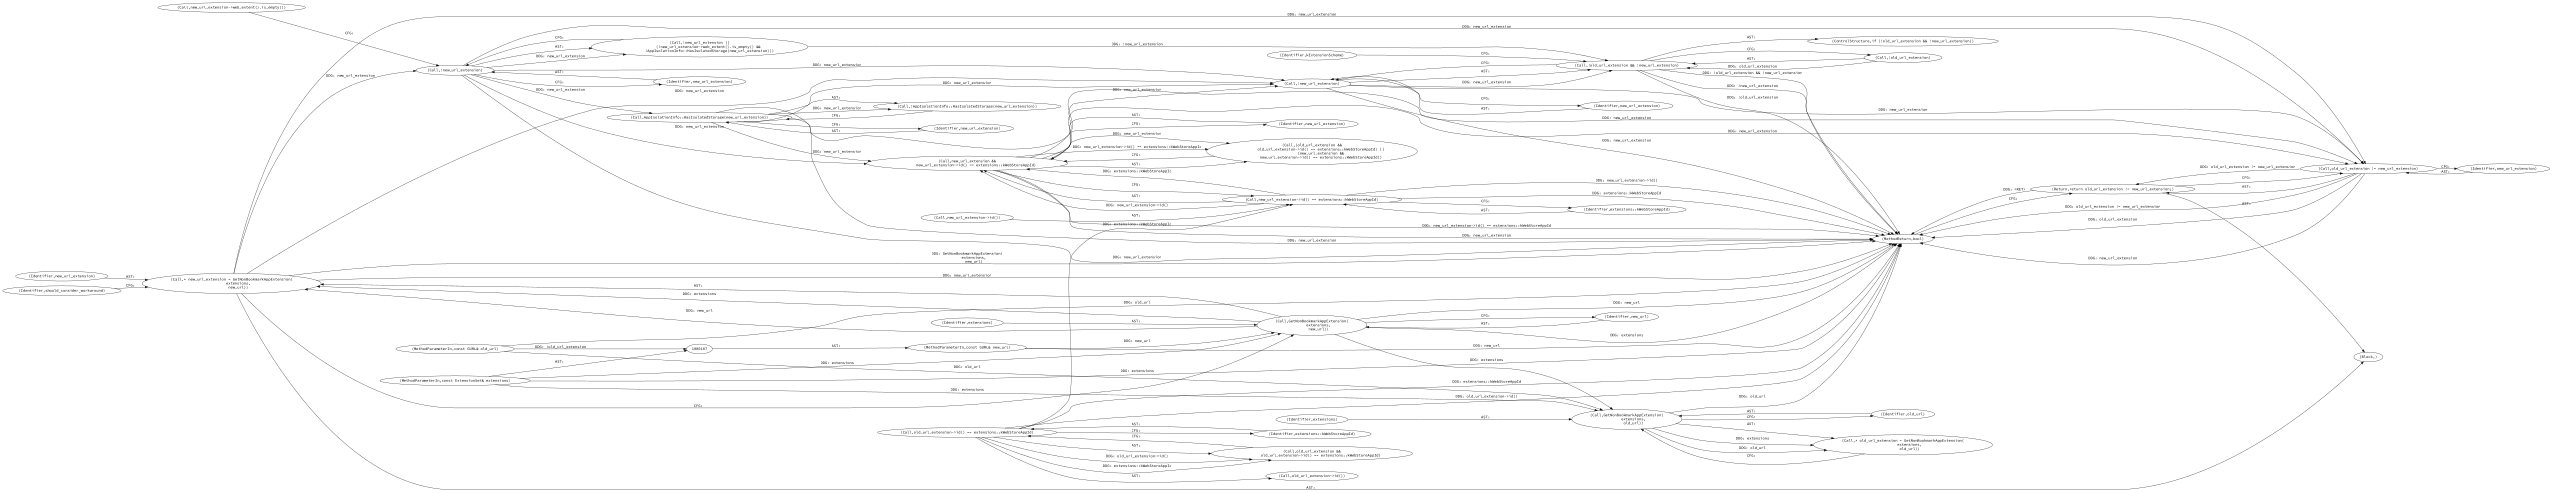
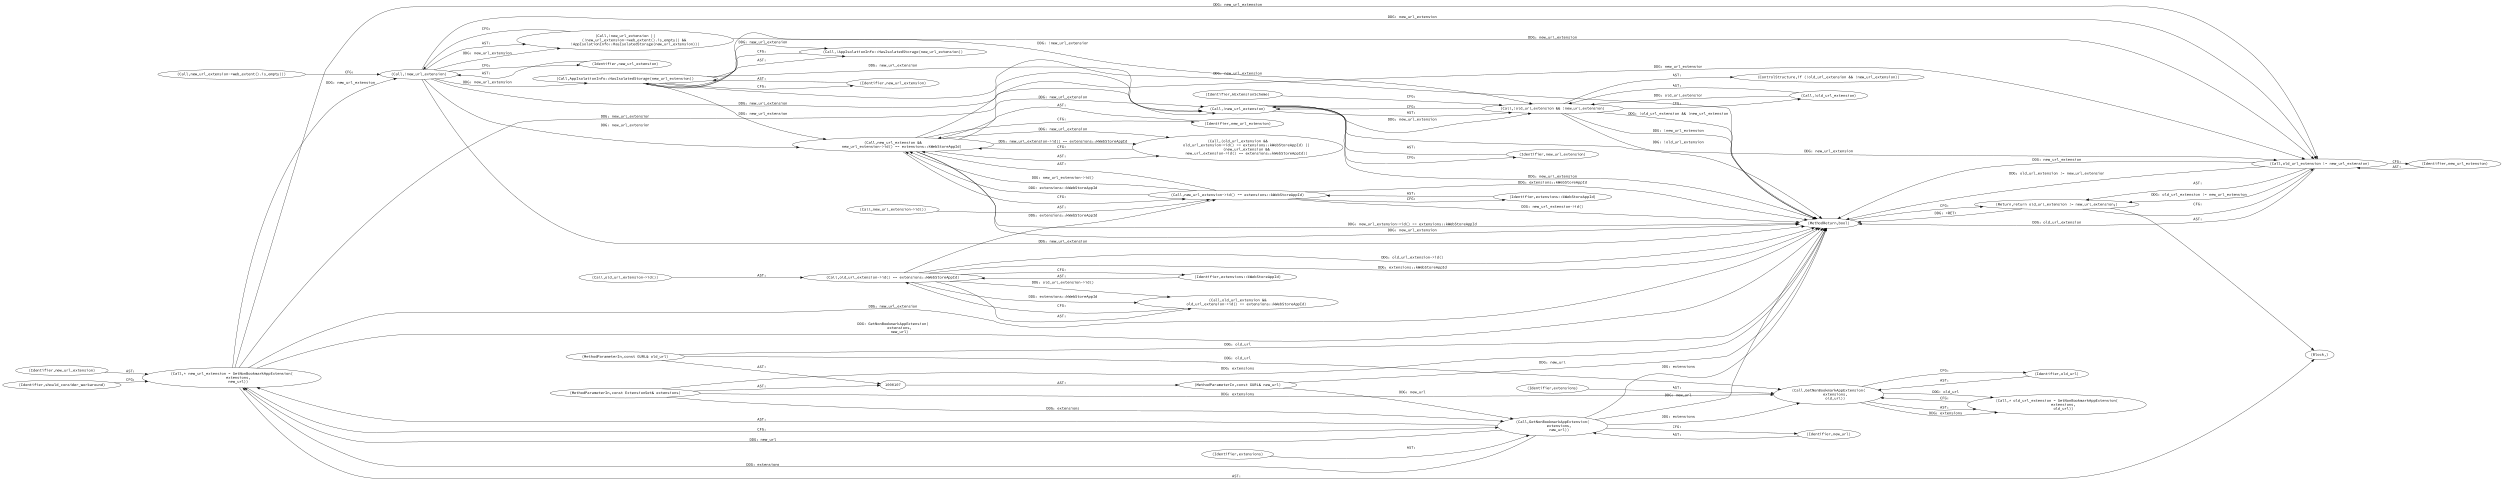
(561, 347) -> (763, 367)
(1822, 384) -> none
(1118, 482) -> (736, 278)
